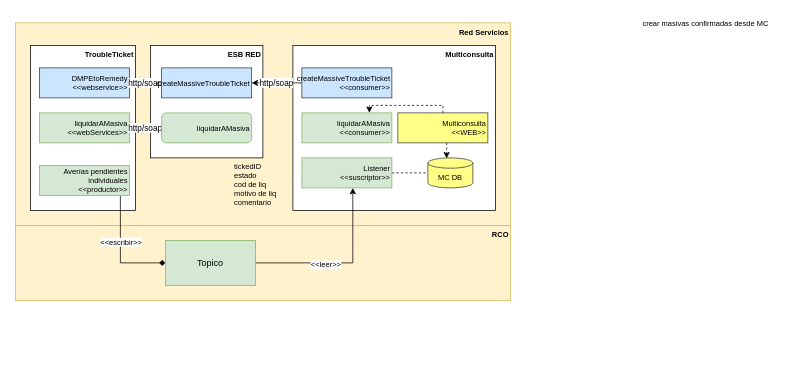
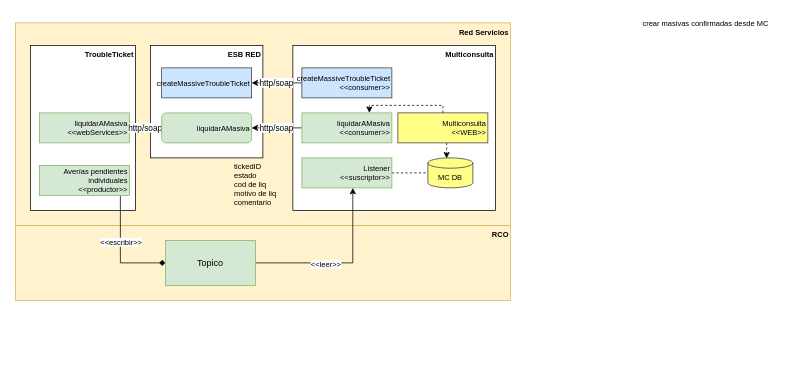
(84, 83) -> none
(148, 83) -> none
none -> (275, 128)
